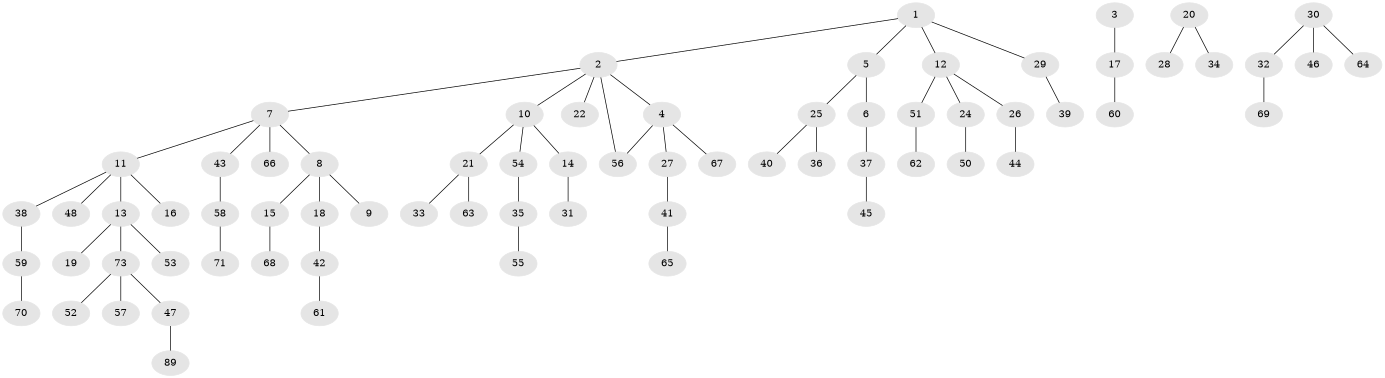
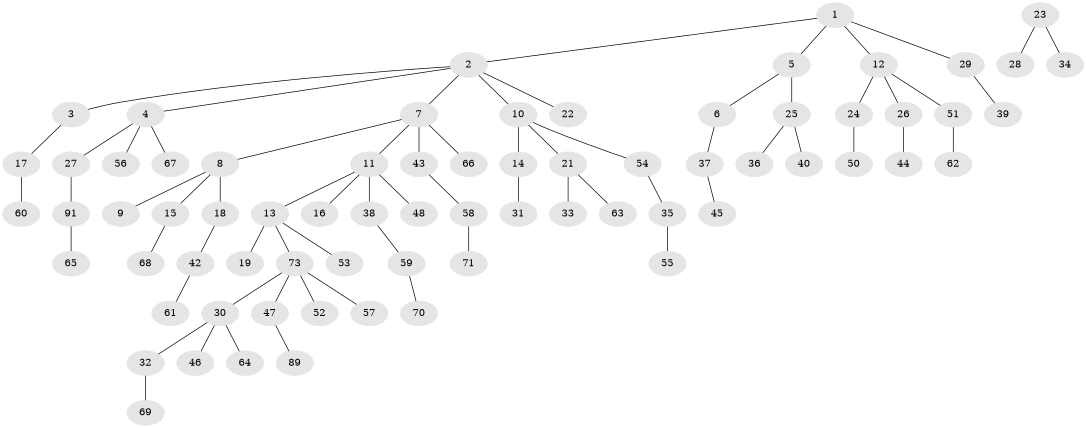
(1189, 15) -> (1040, 15)
(608, 115) -> (268, 82)
(667, 214) -> (71, 214)
none -> (257, 289)
